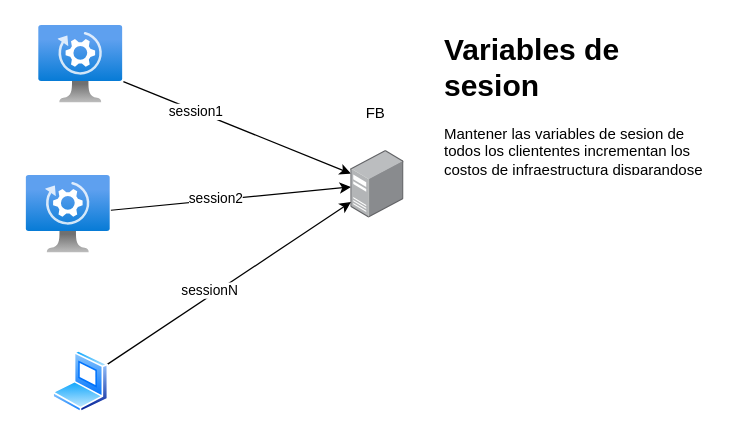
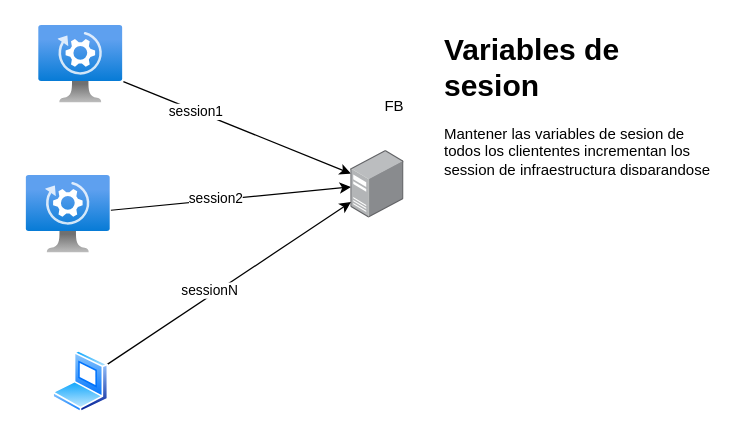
(583, 67) -> (583, 67)
(376, 113) -> (394, 107)
